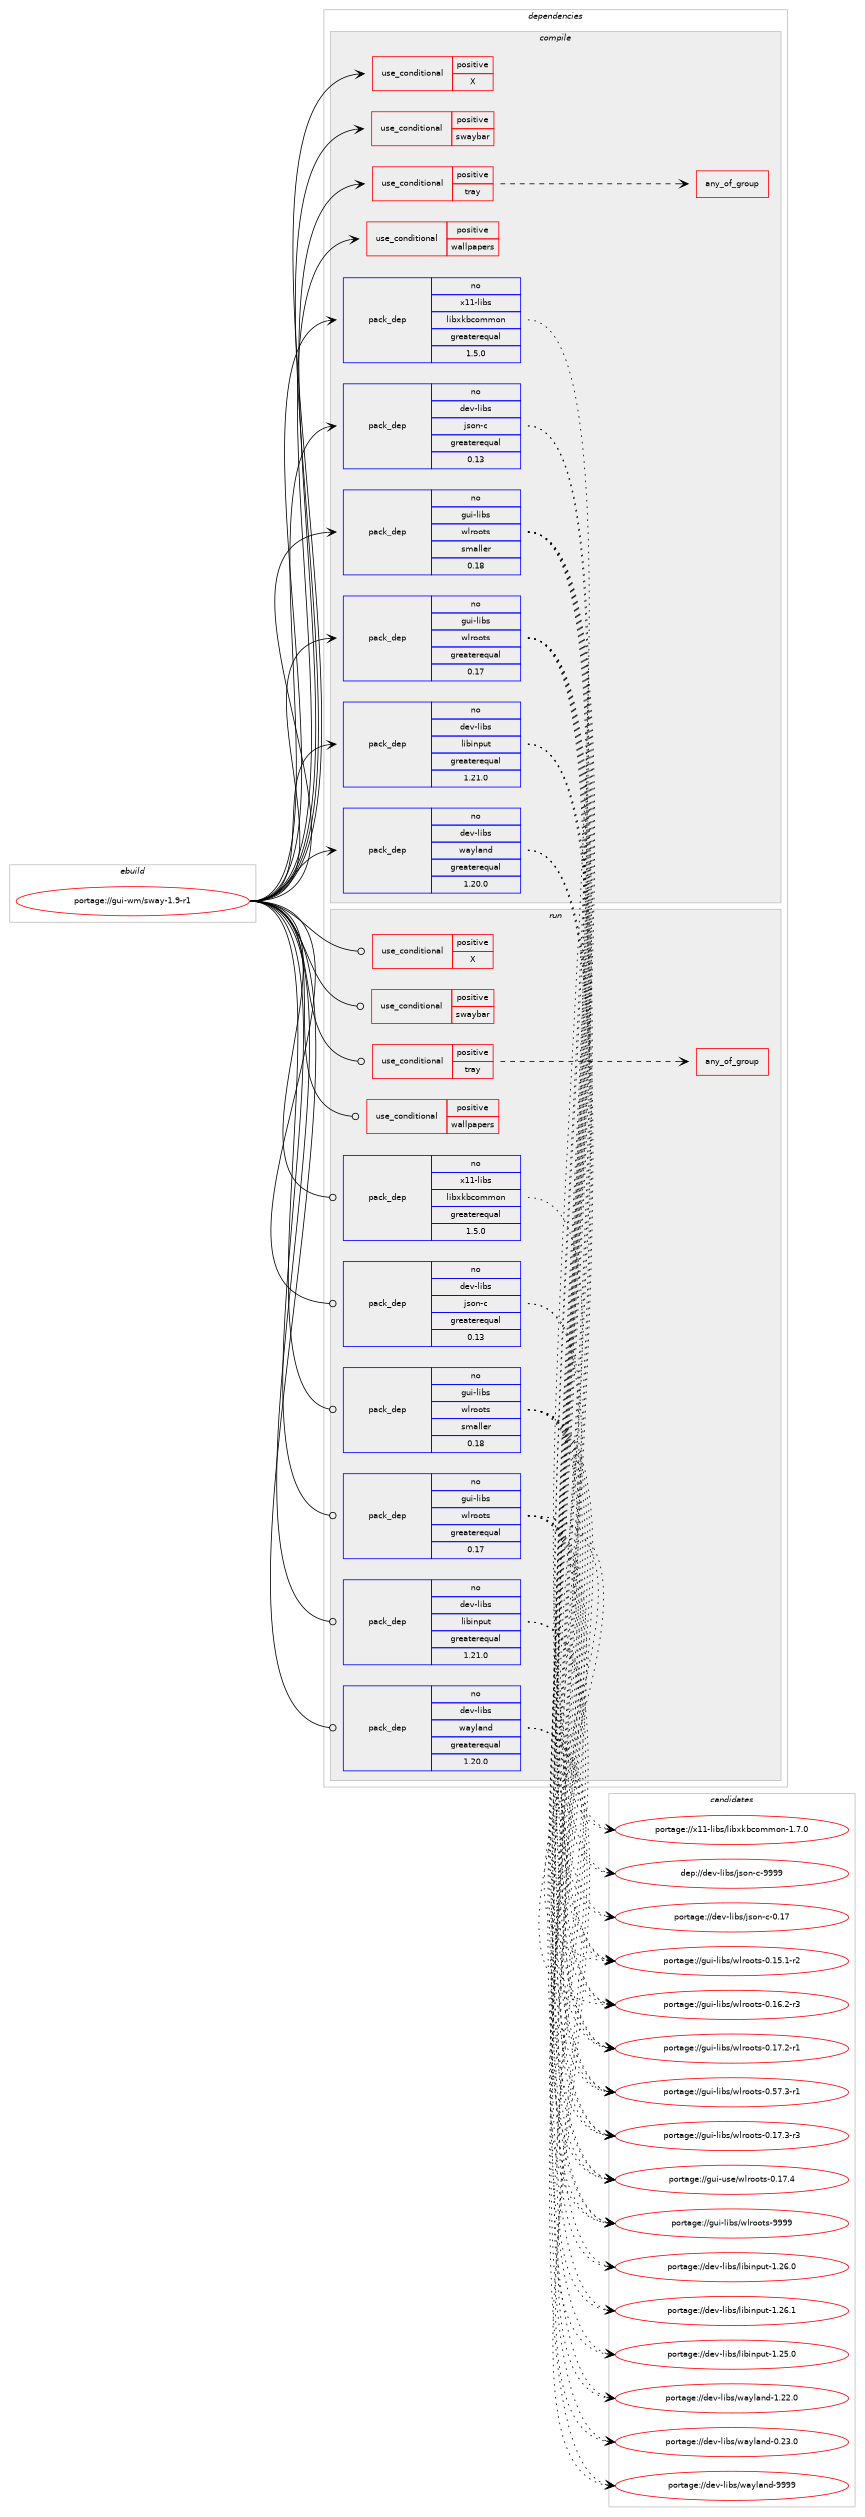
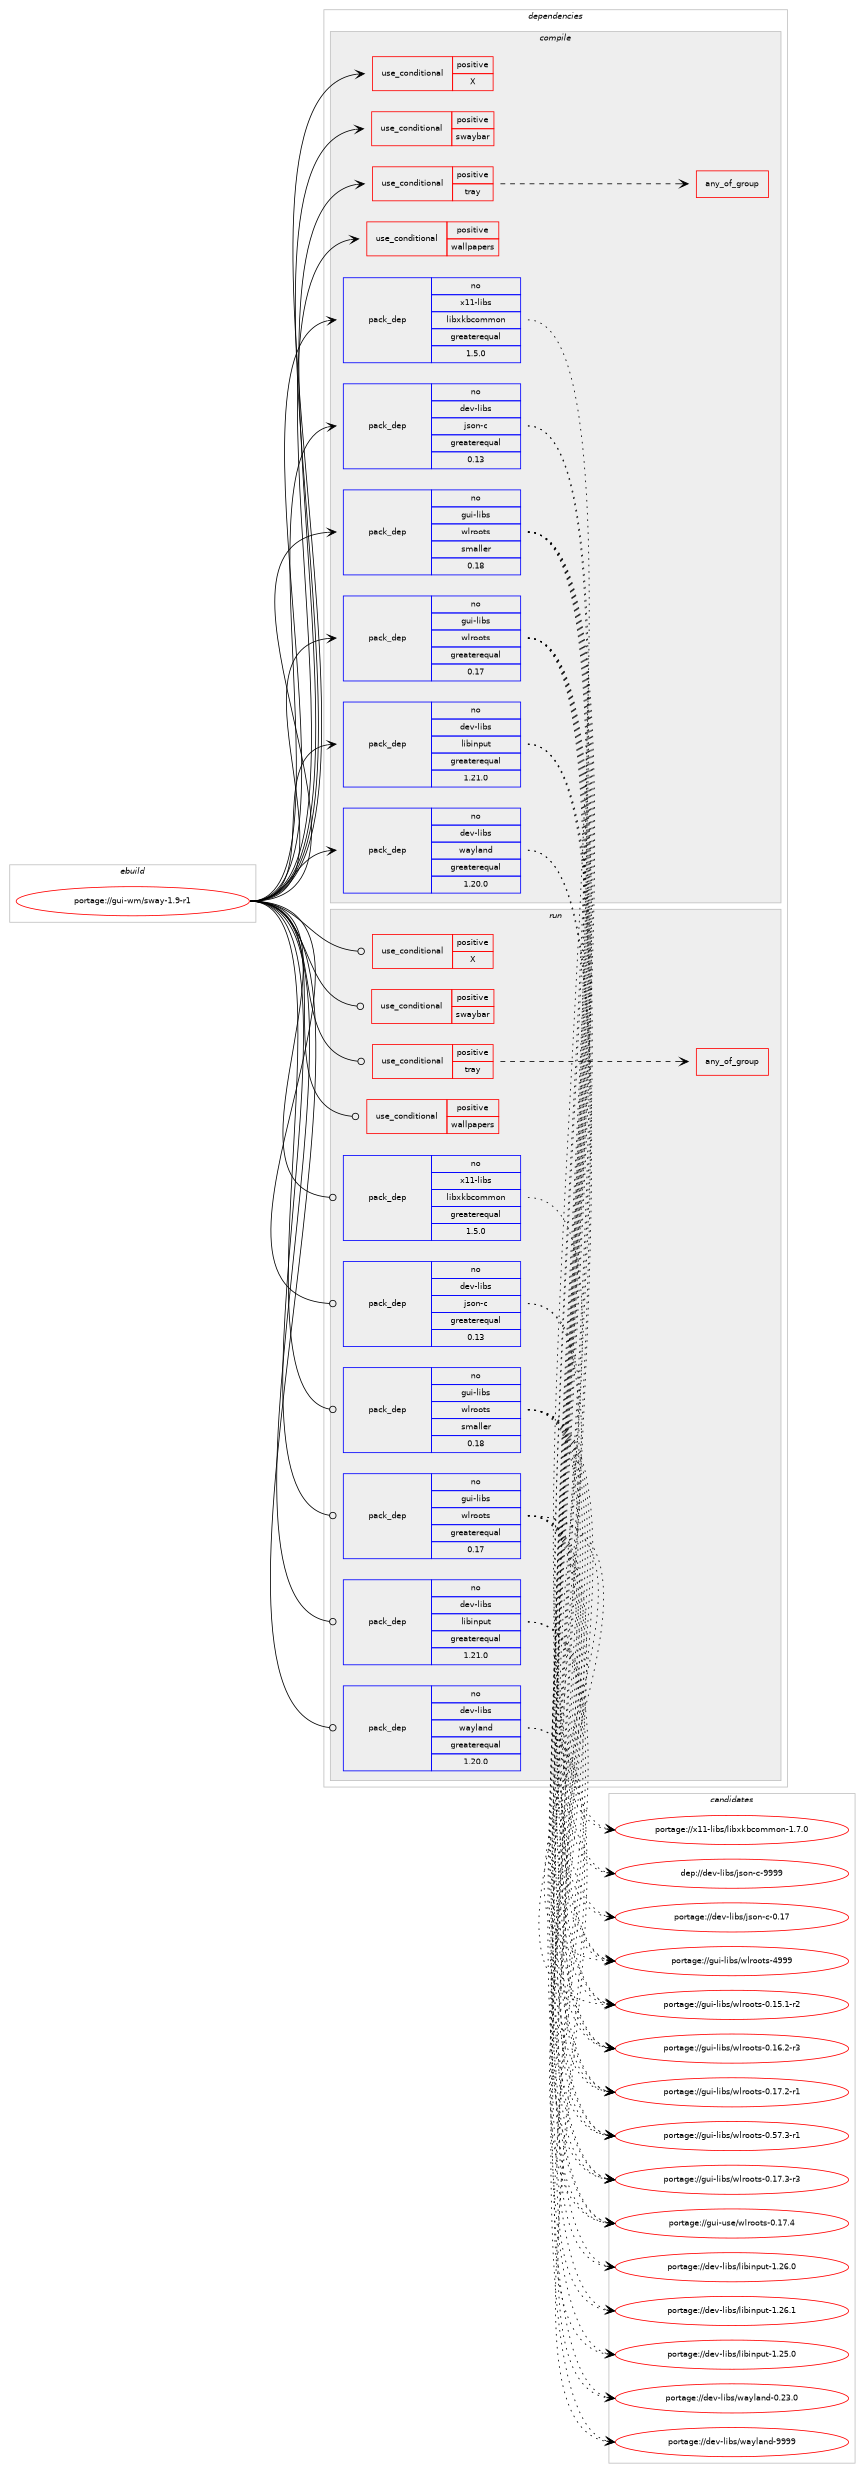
(732, 2223) -> (732, 1961)
(732, 2398) -> none
